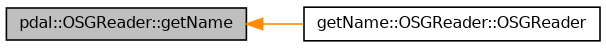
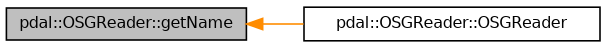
(452, 24) -> (452, 24)
